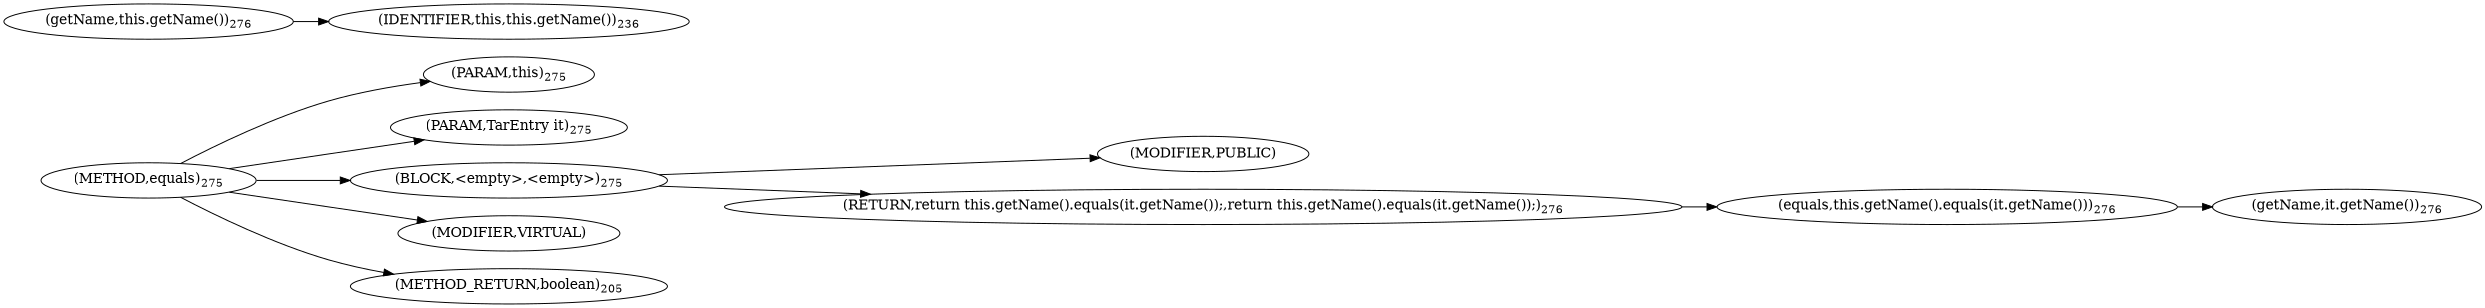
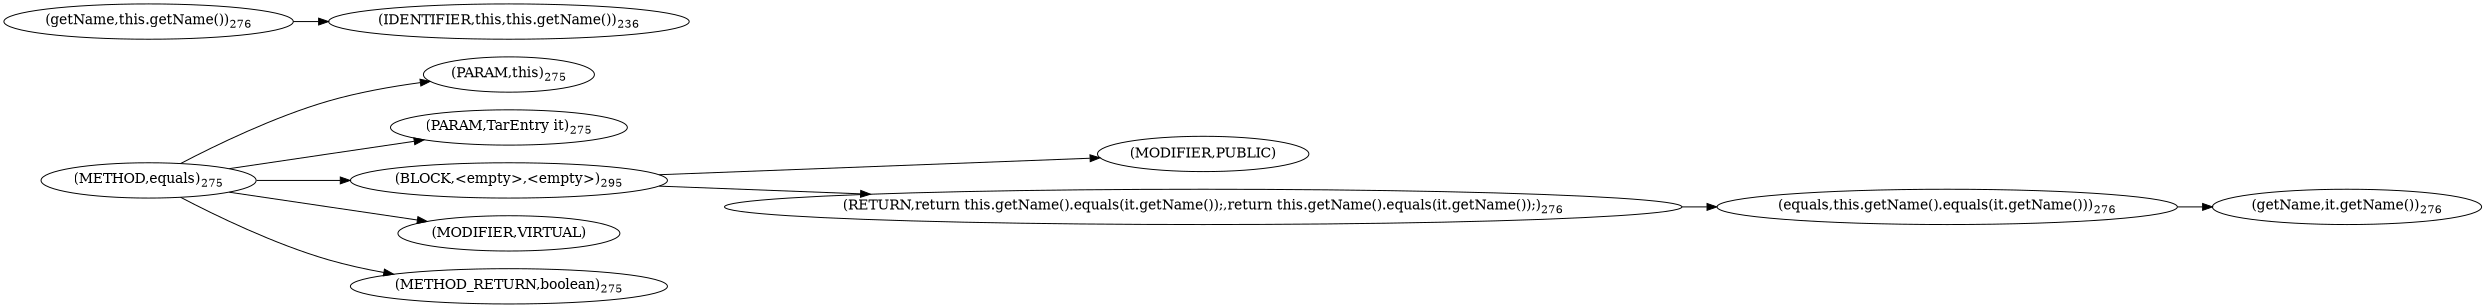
(612, 179) -> (612, 179)
(612, 285) -> (612, 285)
